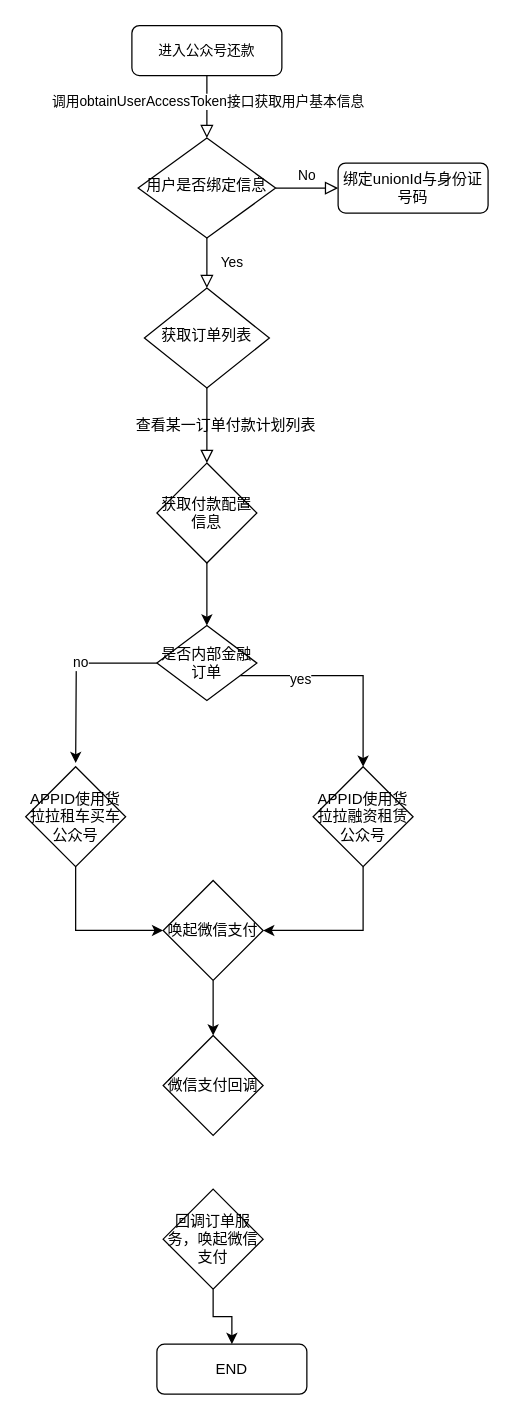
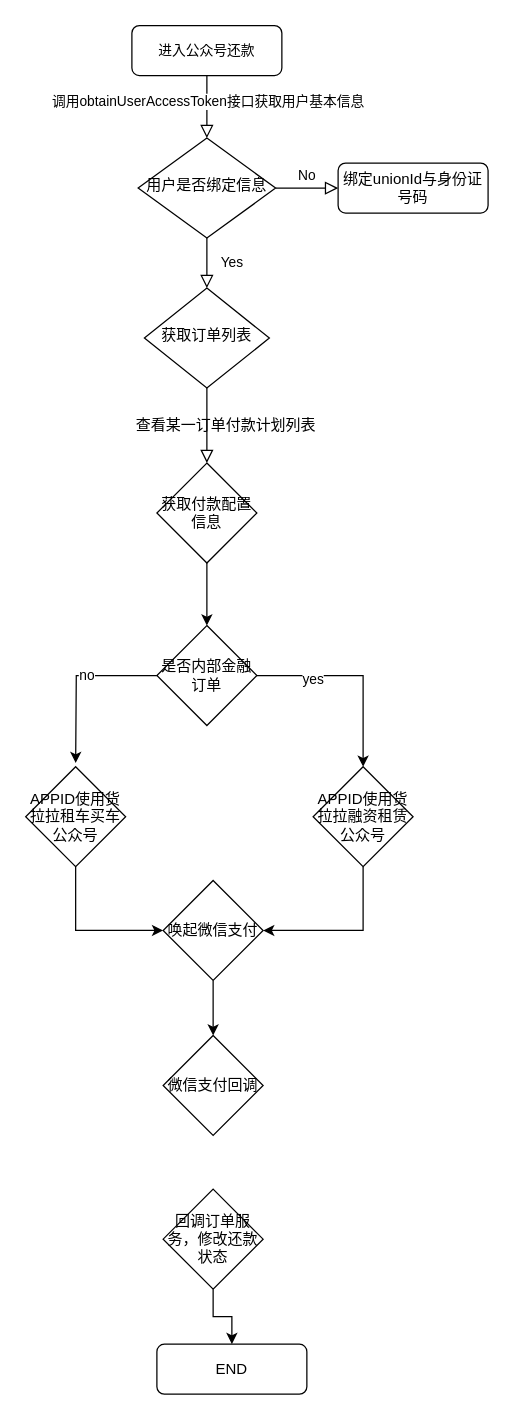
(207, 663) -> (207, 676)
(213, 1239) -> (213, 1239)
